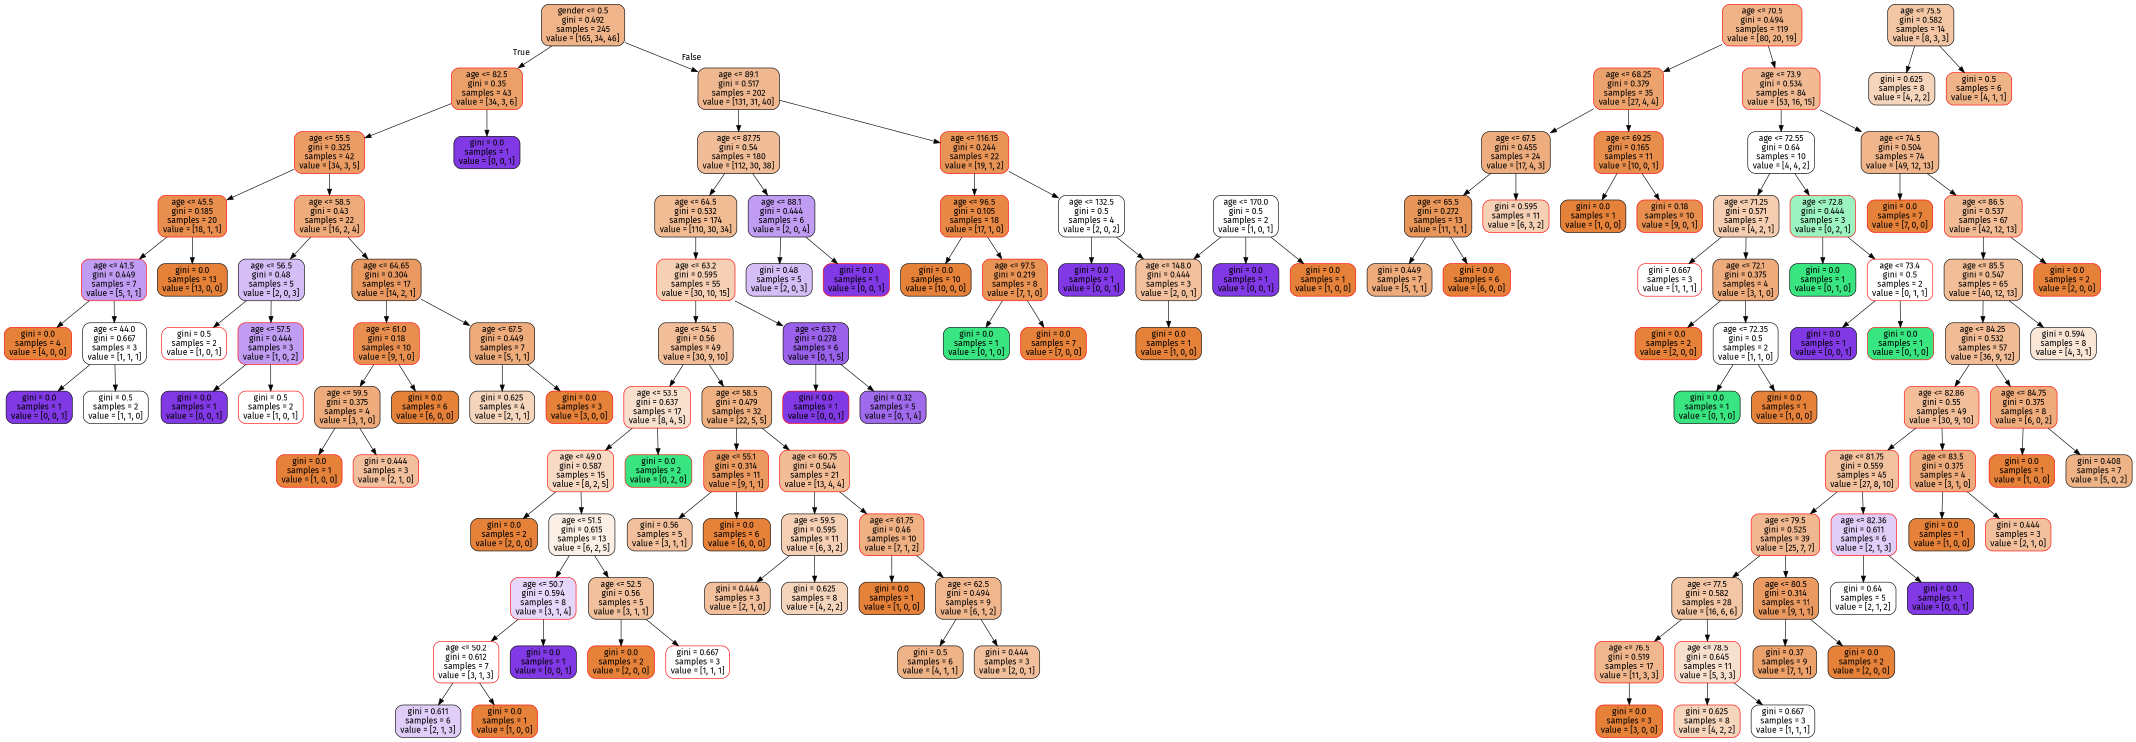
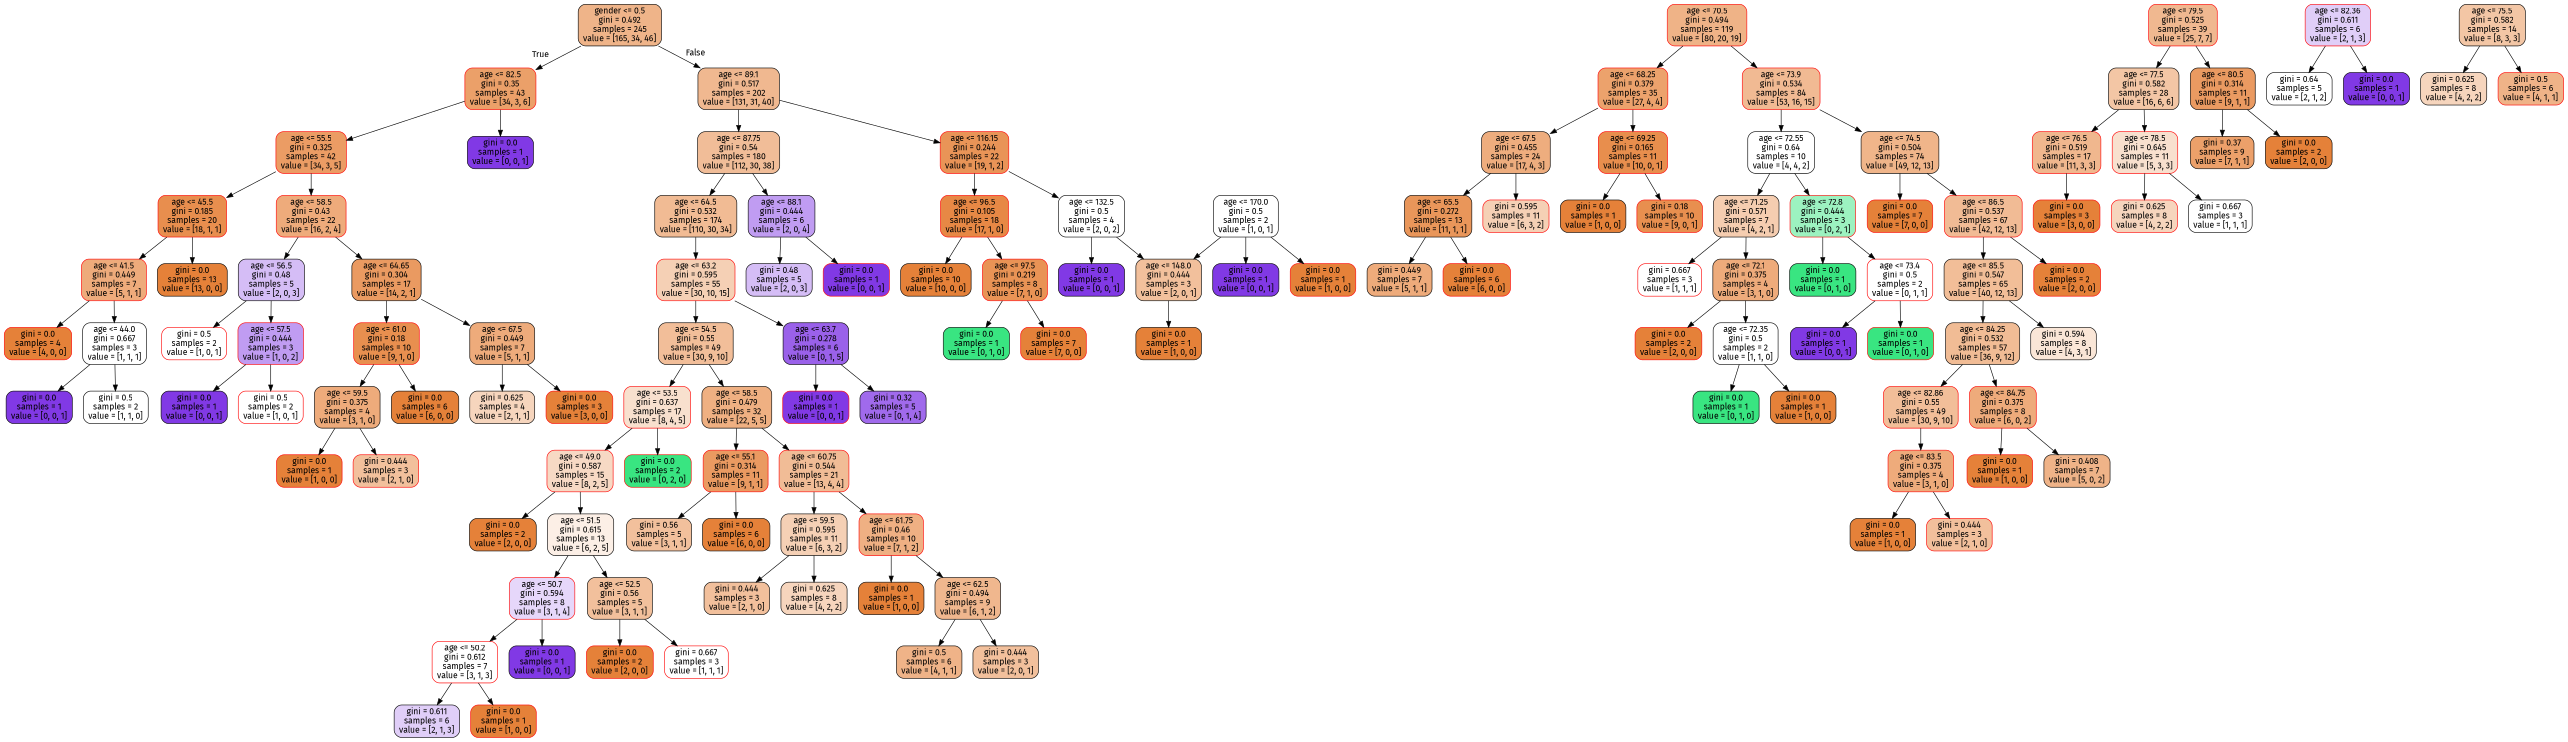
(114, 280) -> (114, 280)
(696, 344) -> (696, 344)
(1862, 471) -> none
